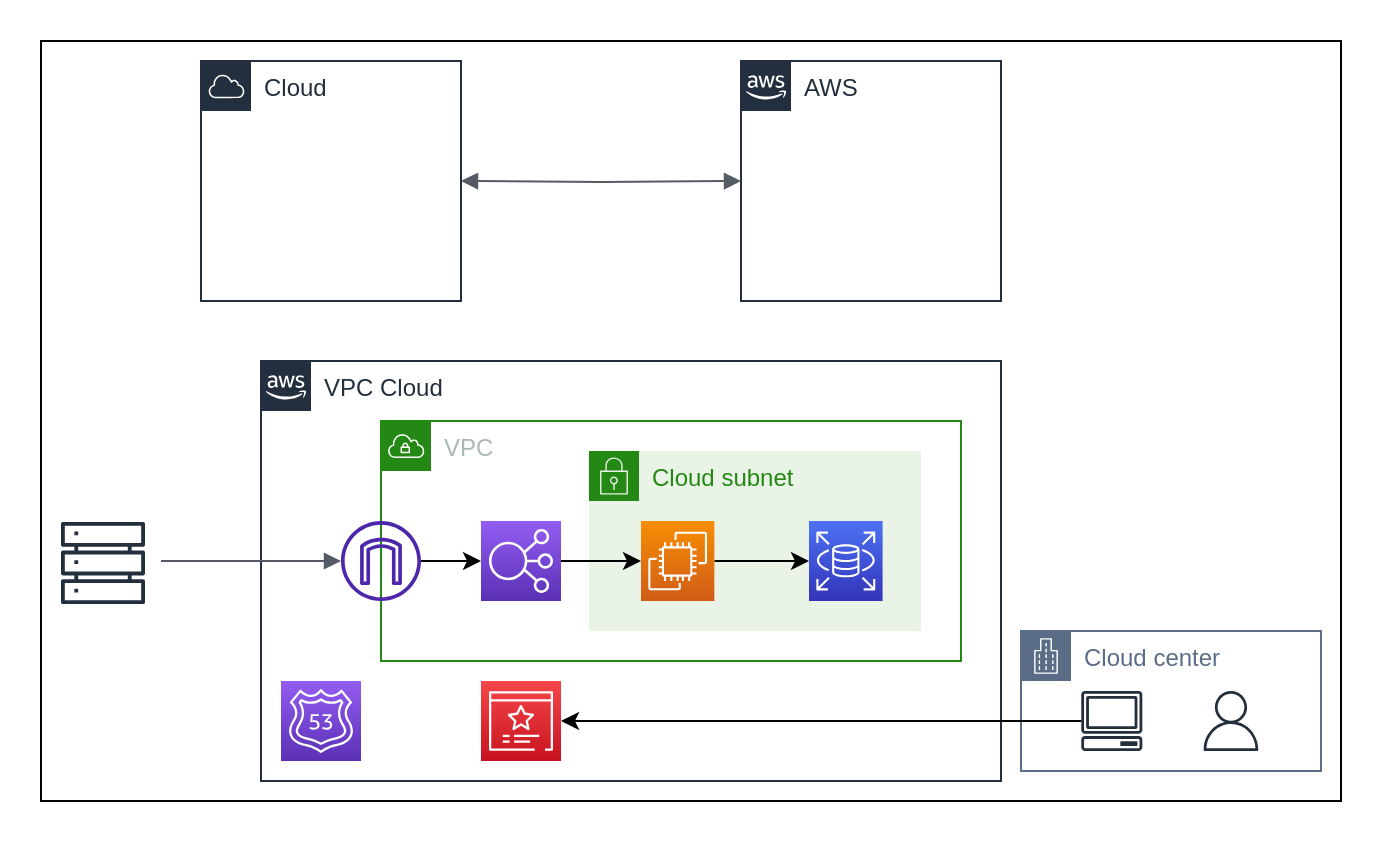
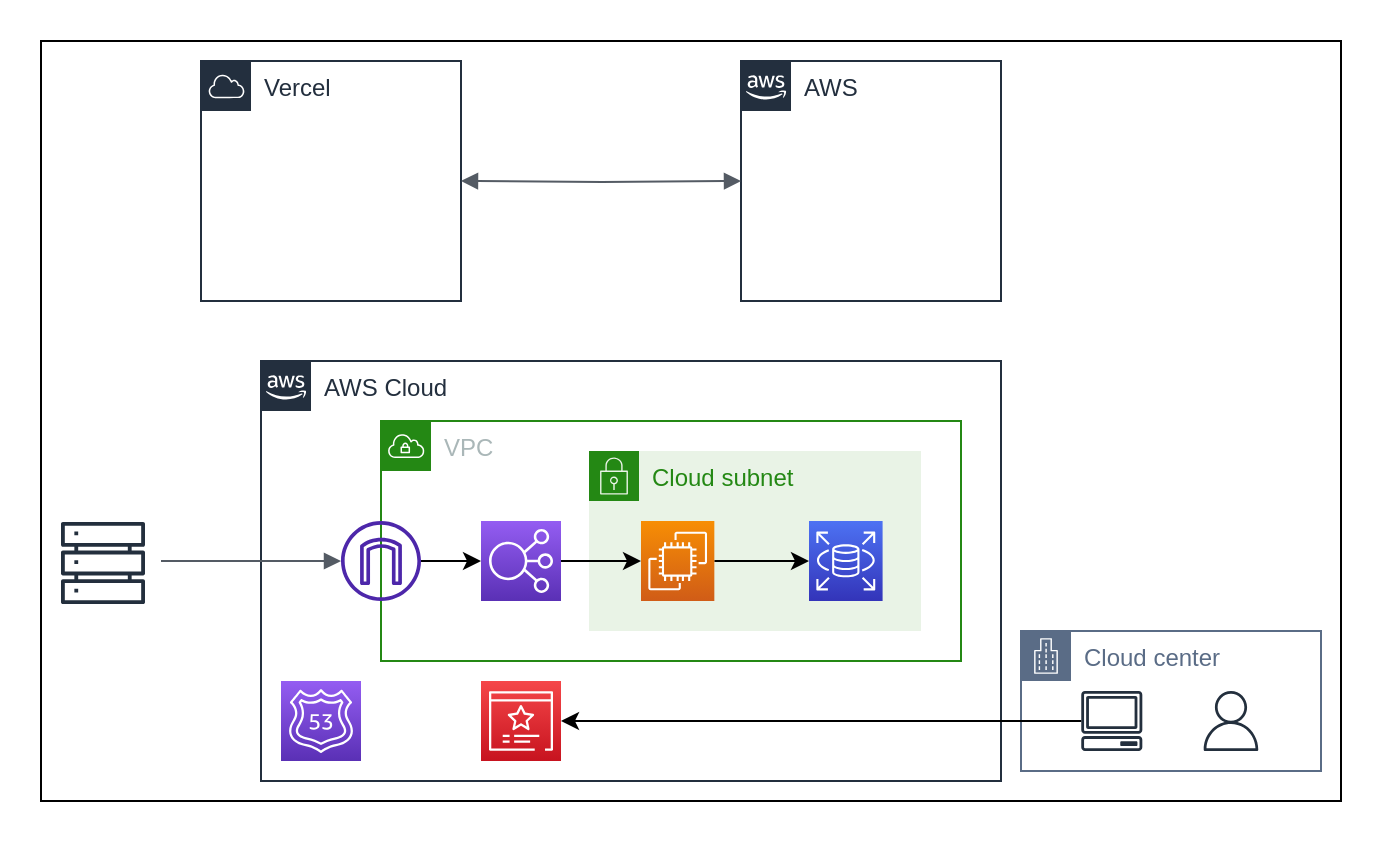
(295, 89) -> (302, 89)
(379, 389) -> (379, 389)
